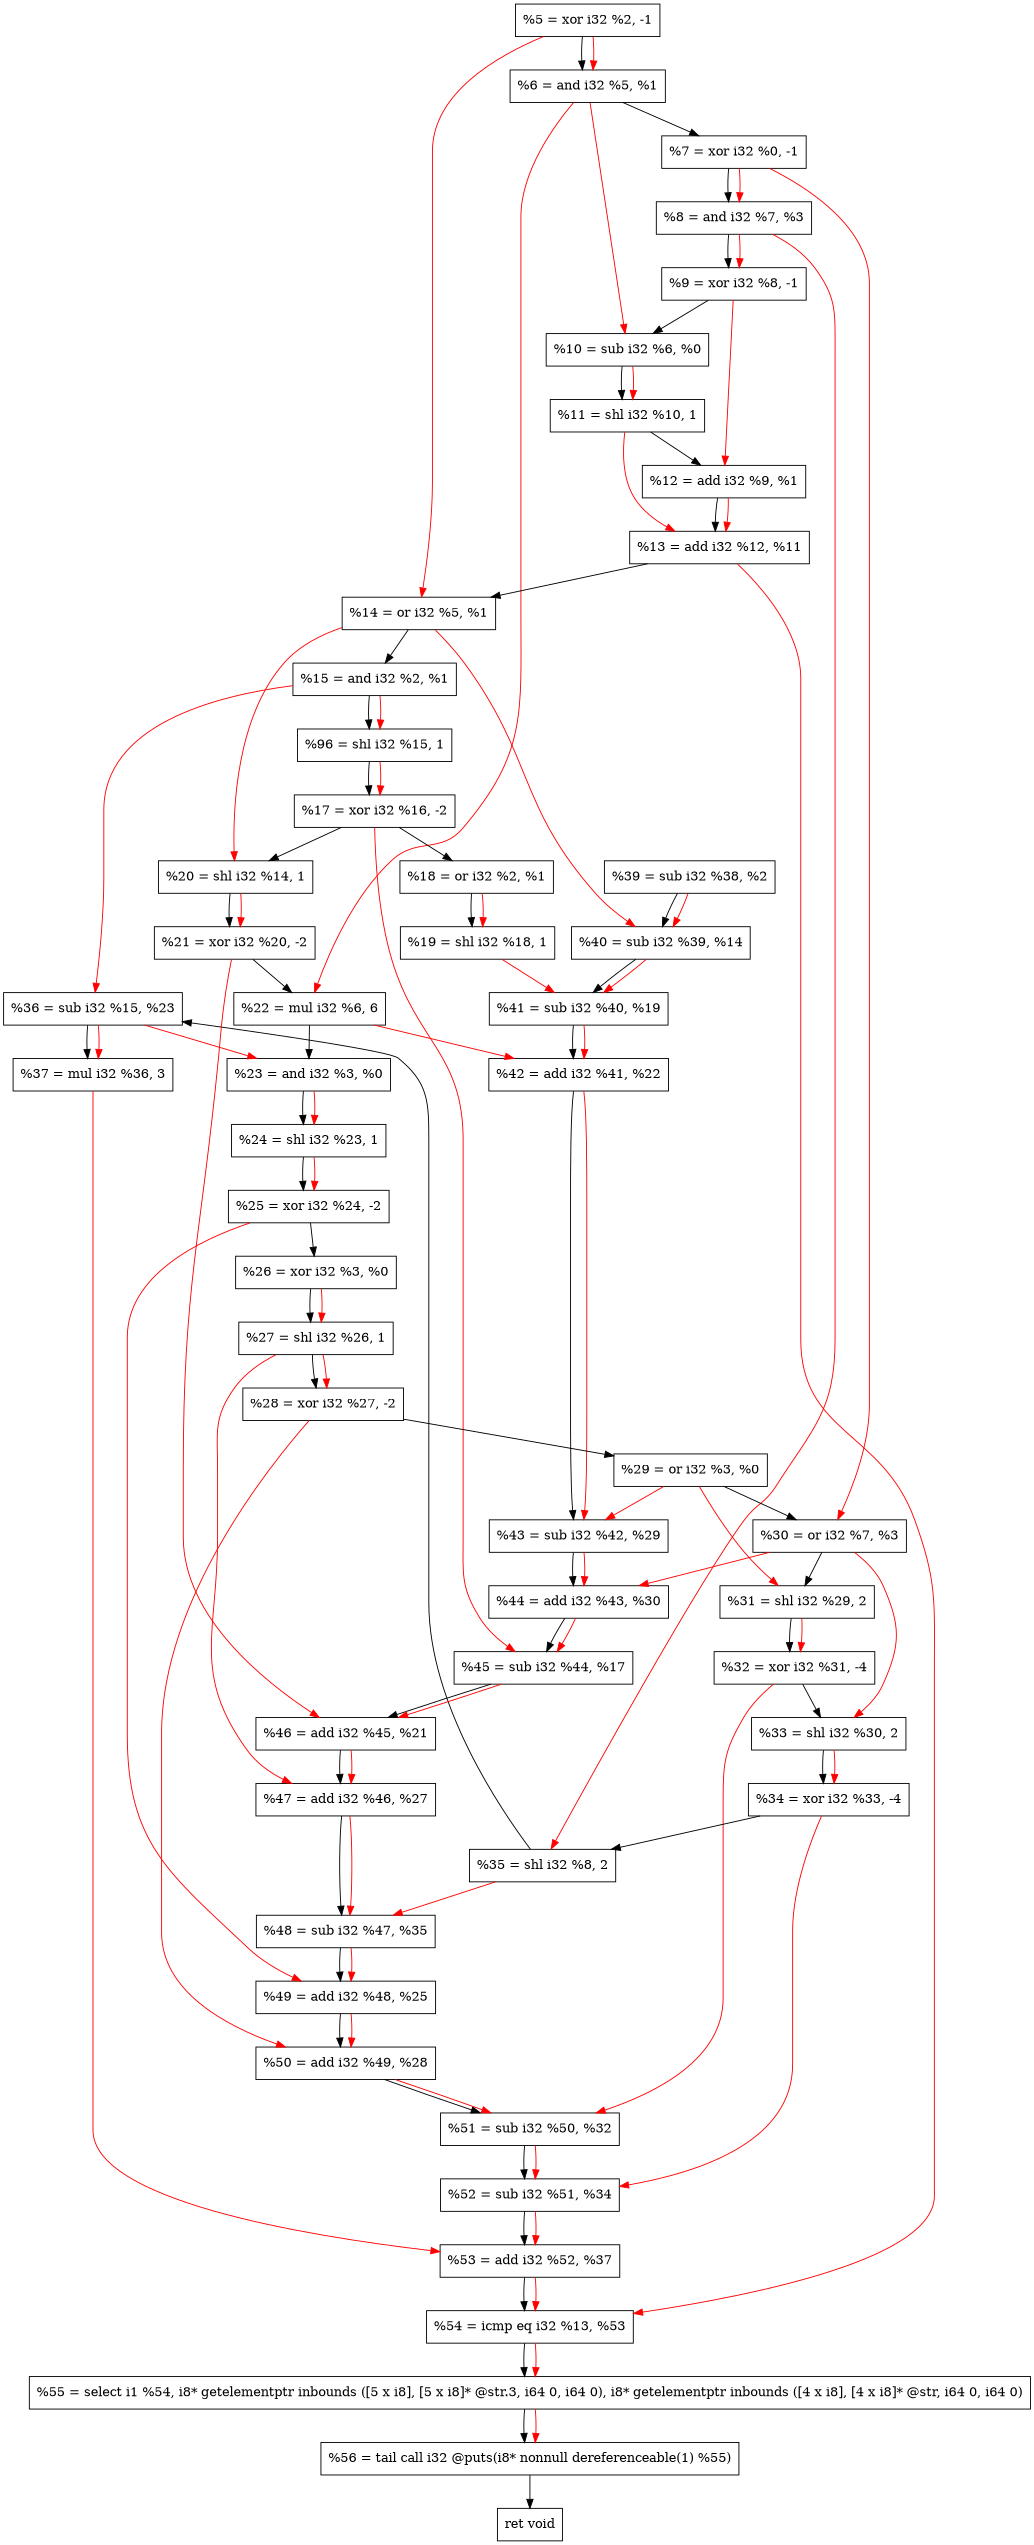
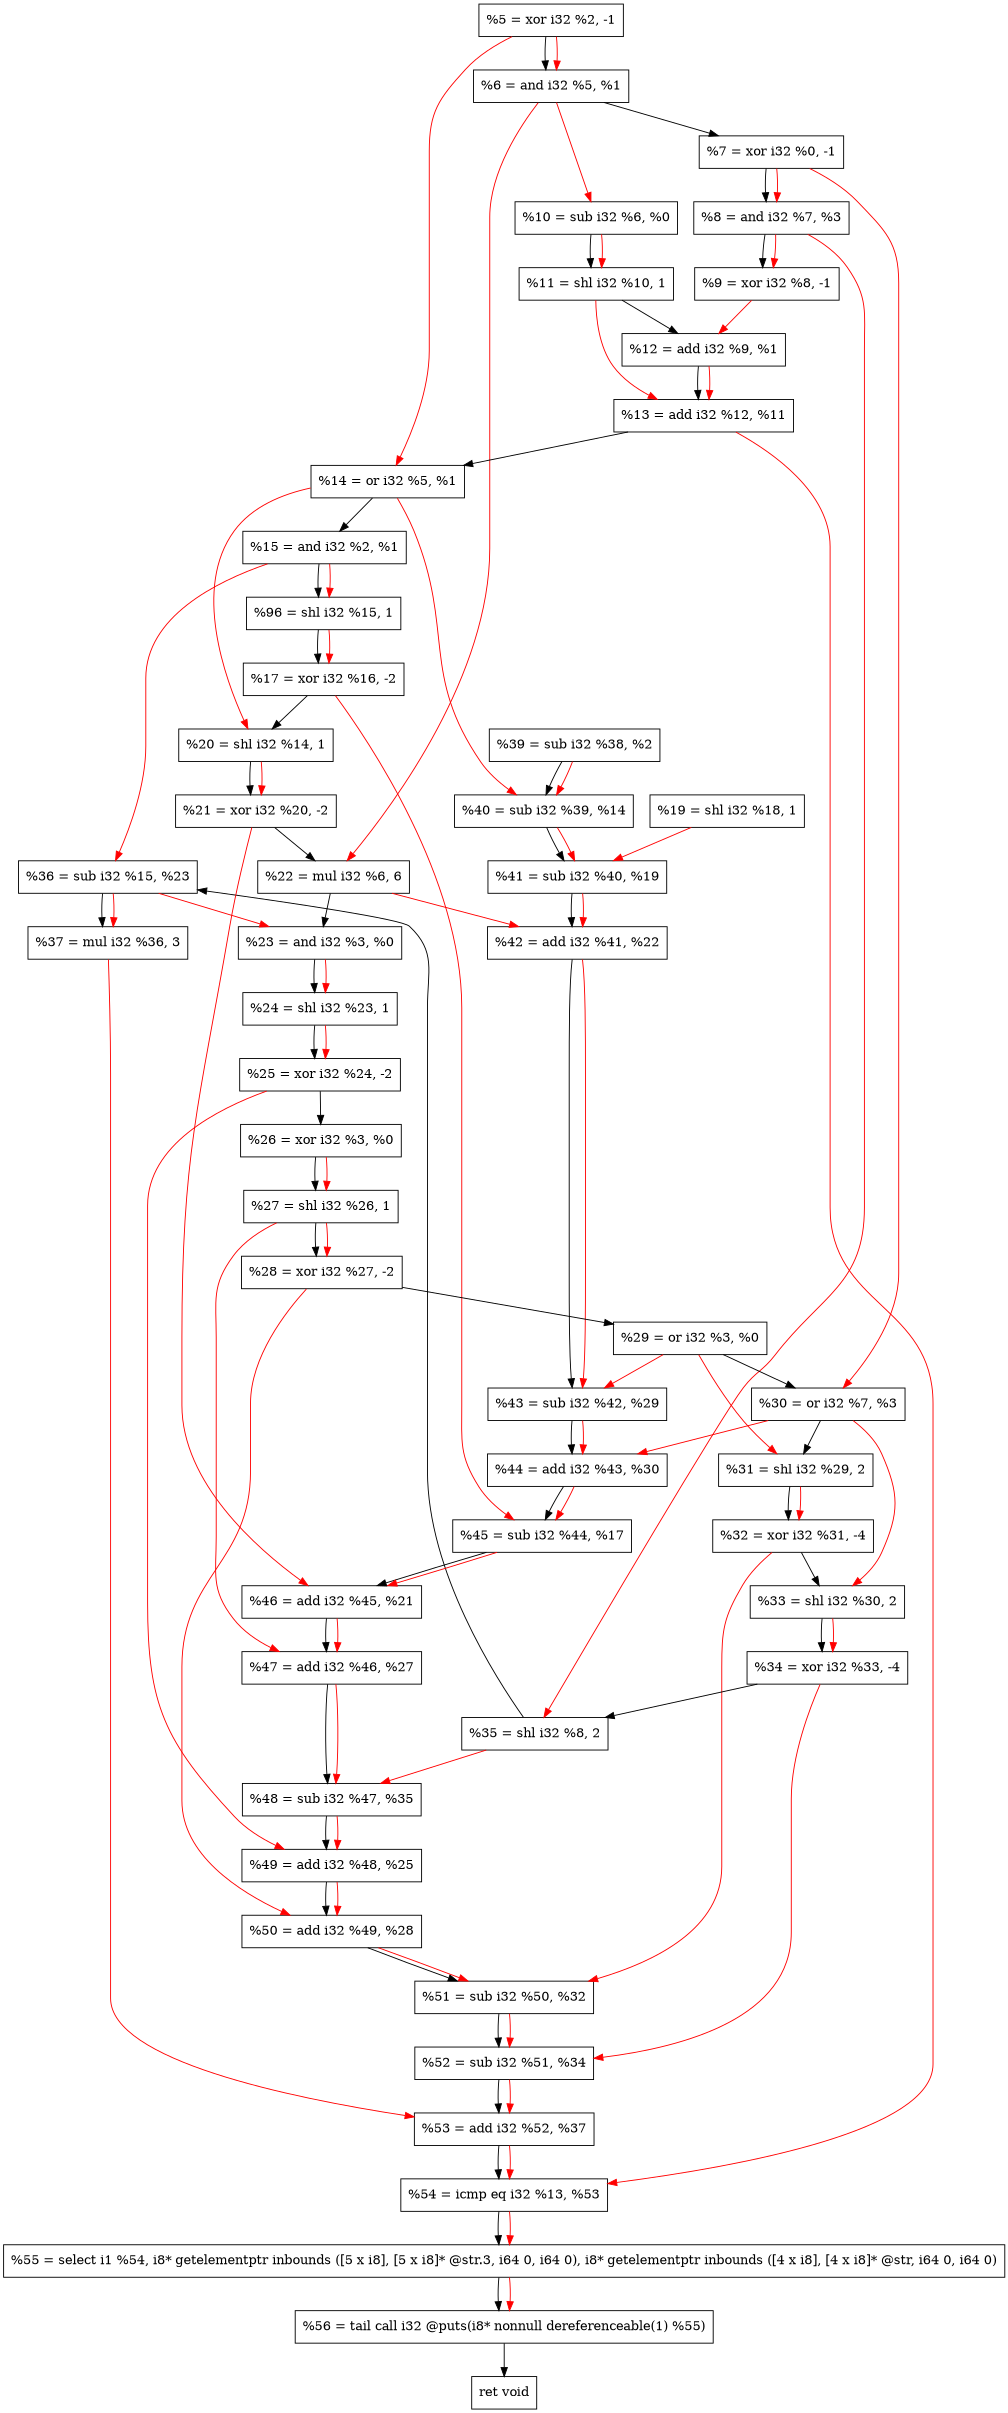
(685, 314) -> none
(477, 877) -> none
